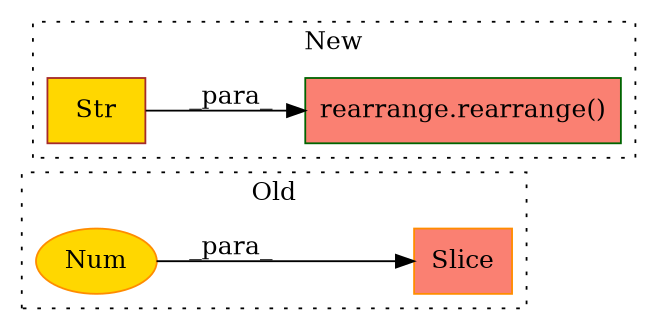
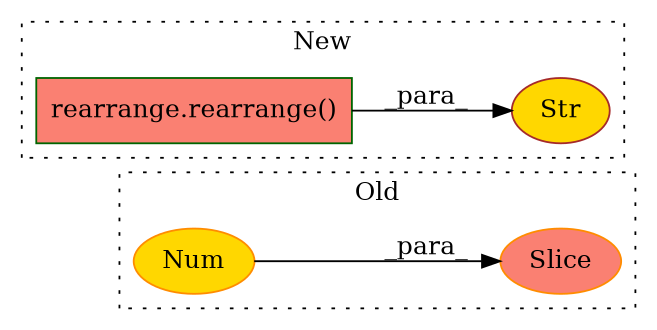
(96, 111) -> (561, 111)
(216, 111) -> (423, 111)
(463, 261) -> (561, 261)
